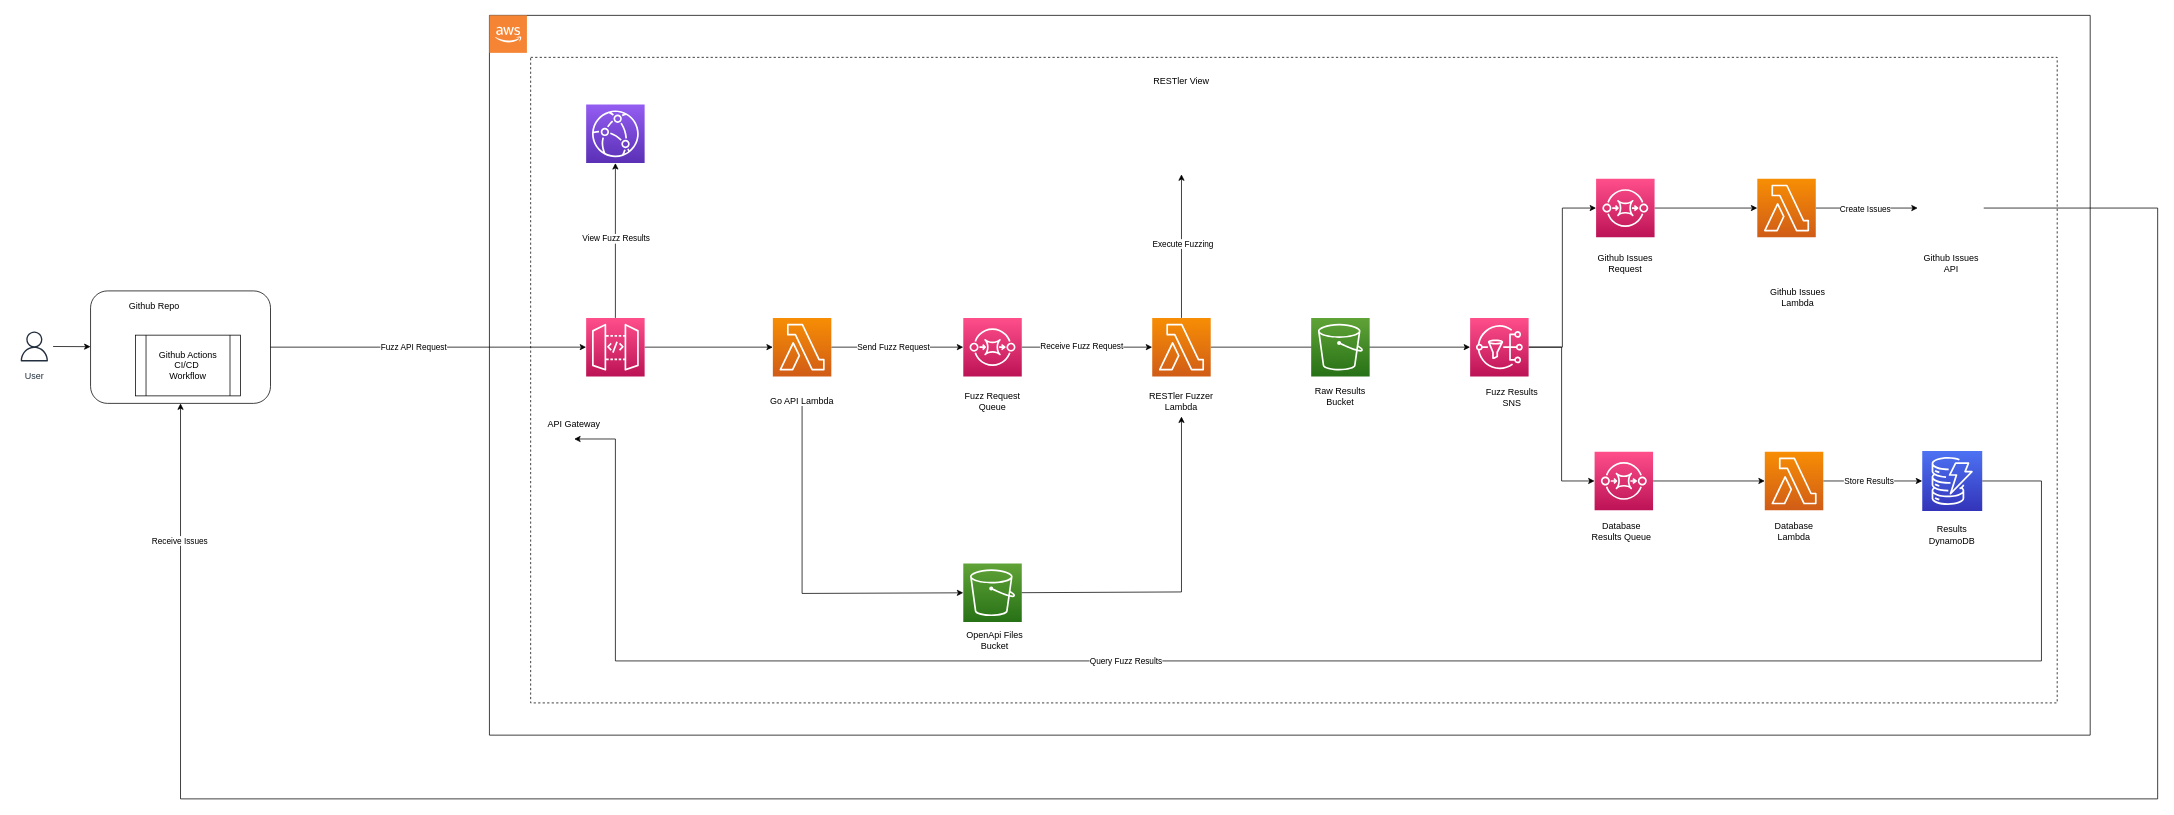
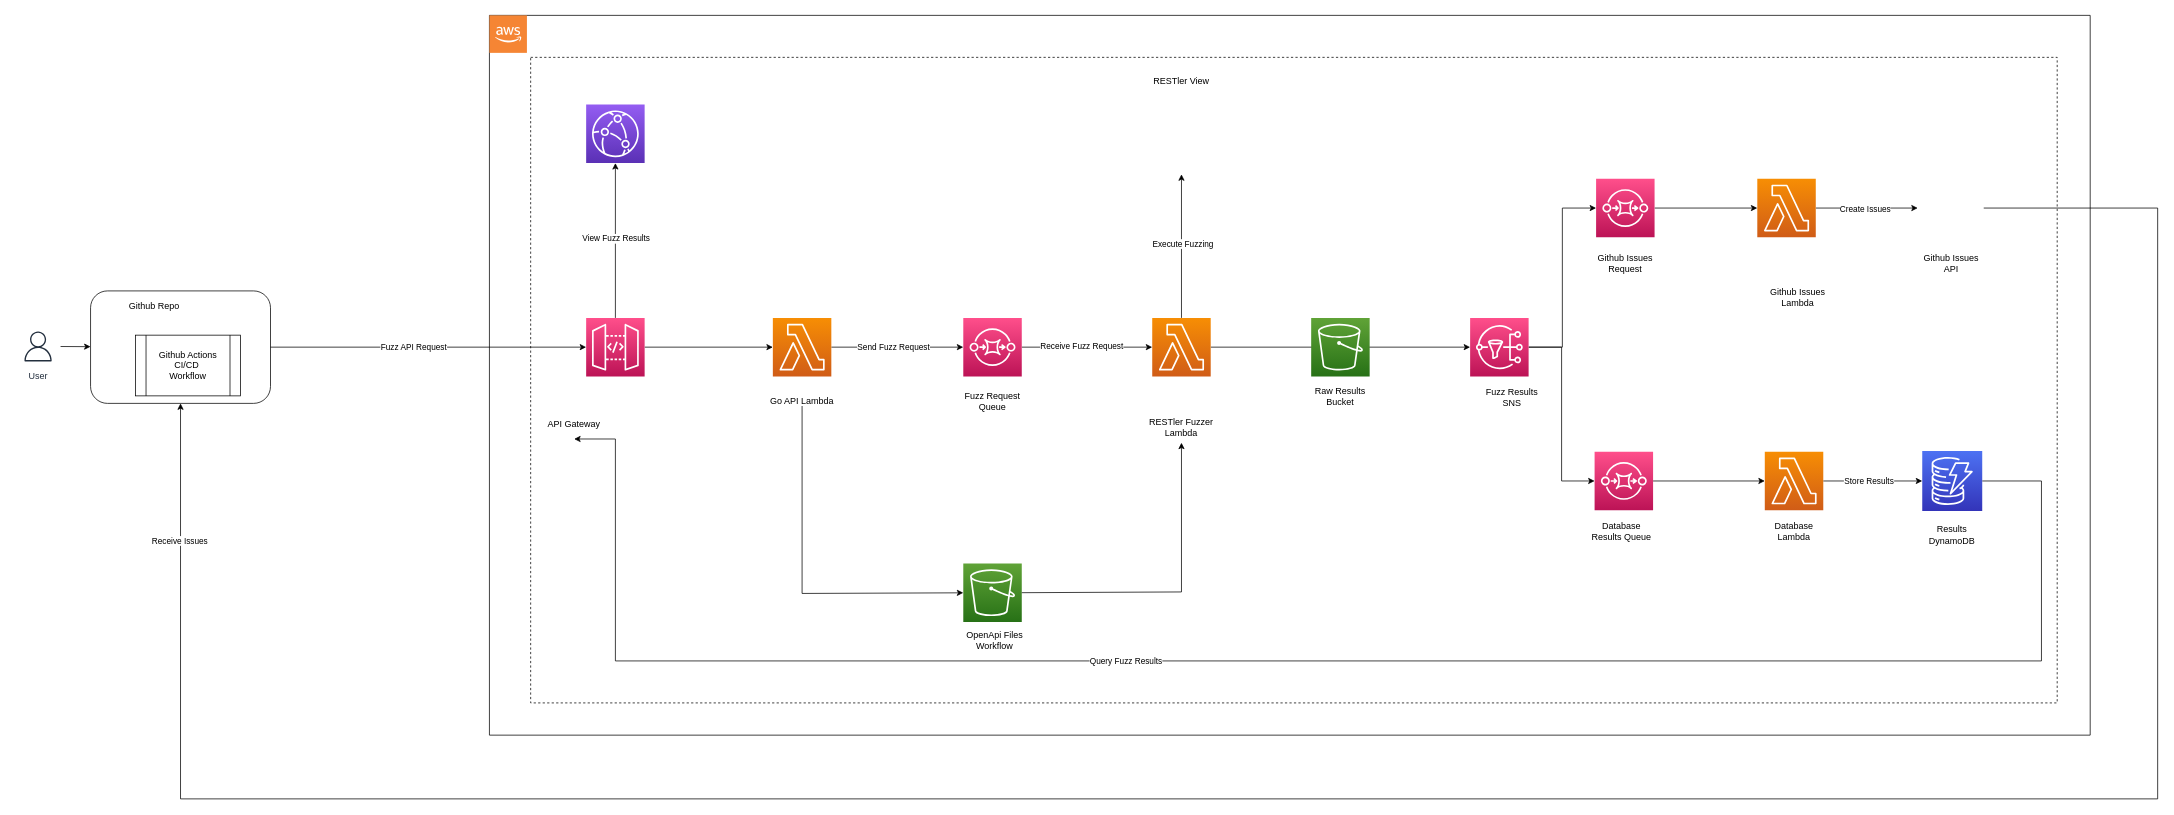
(34, 347) -> (38, 347)
(1182, 402) -> (1182, 428)
(995, 641) -> (995, 641)
